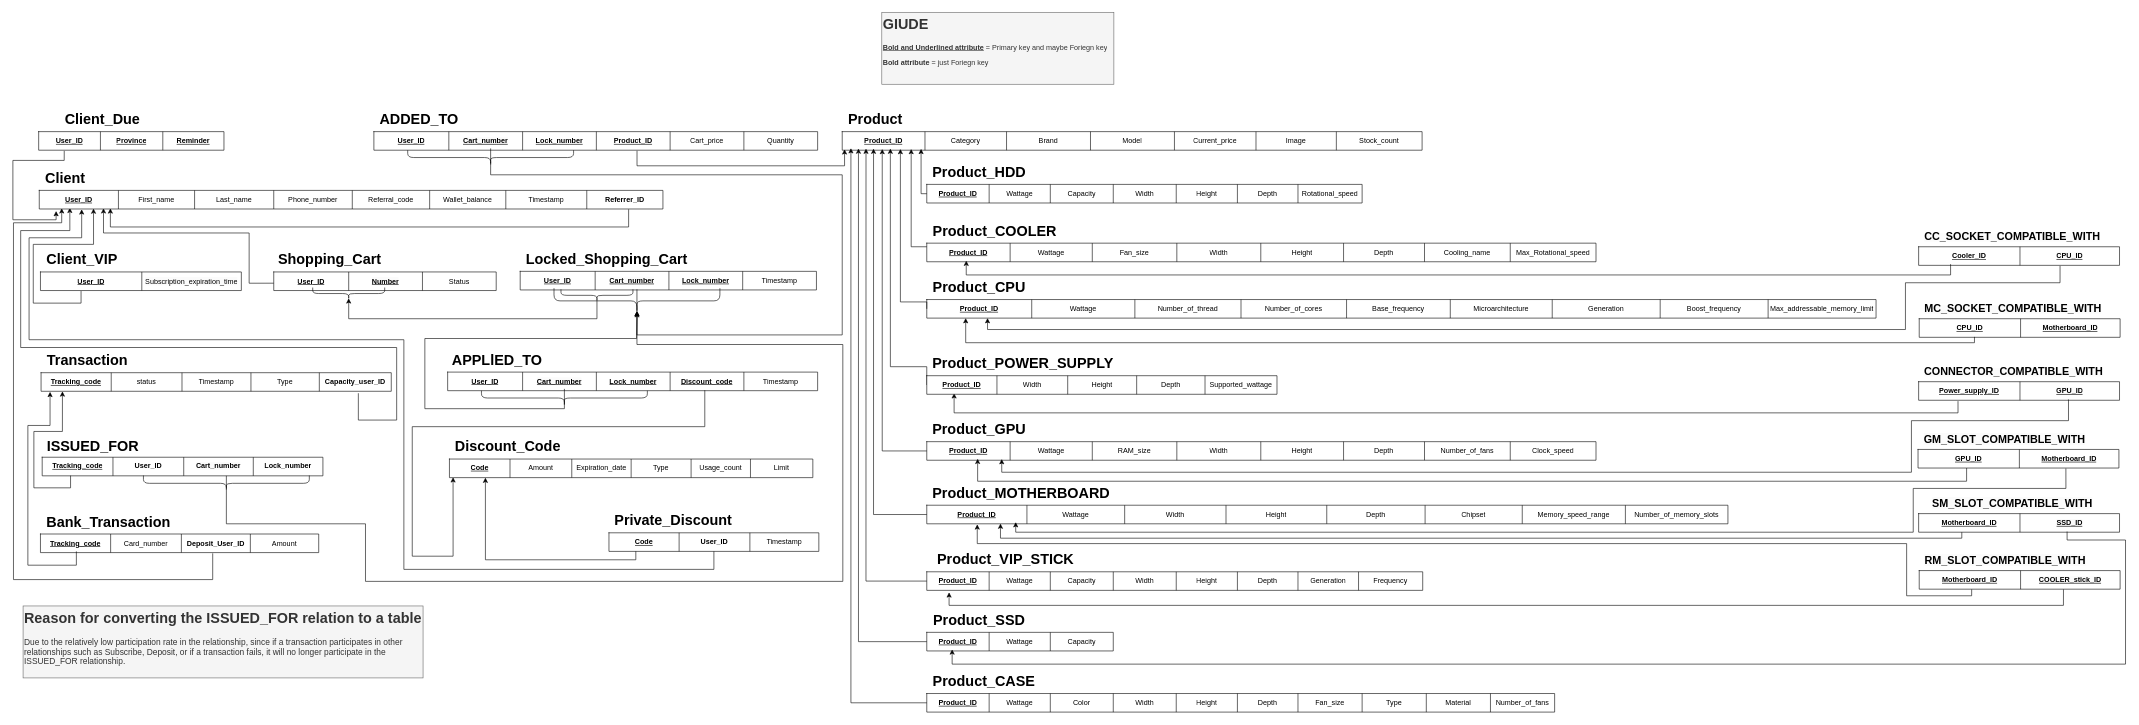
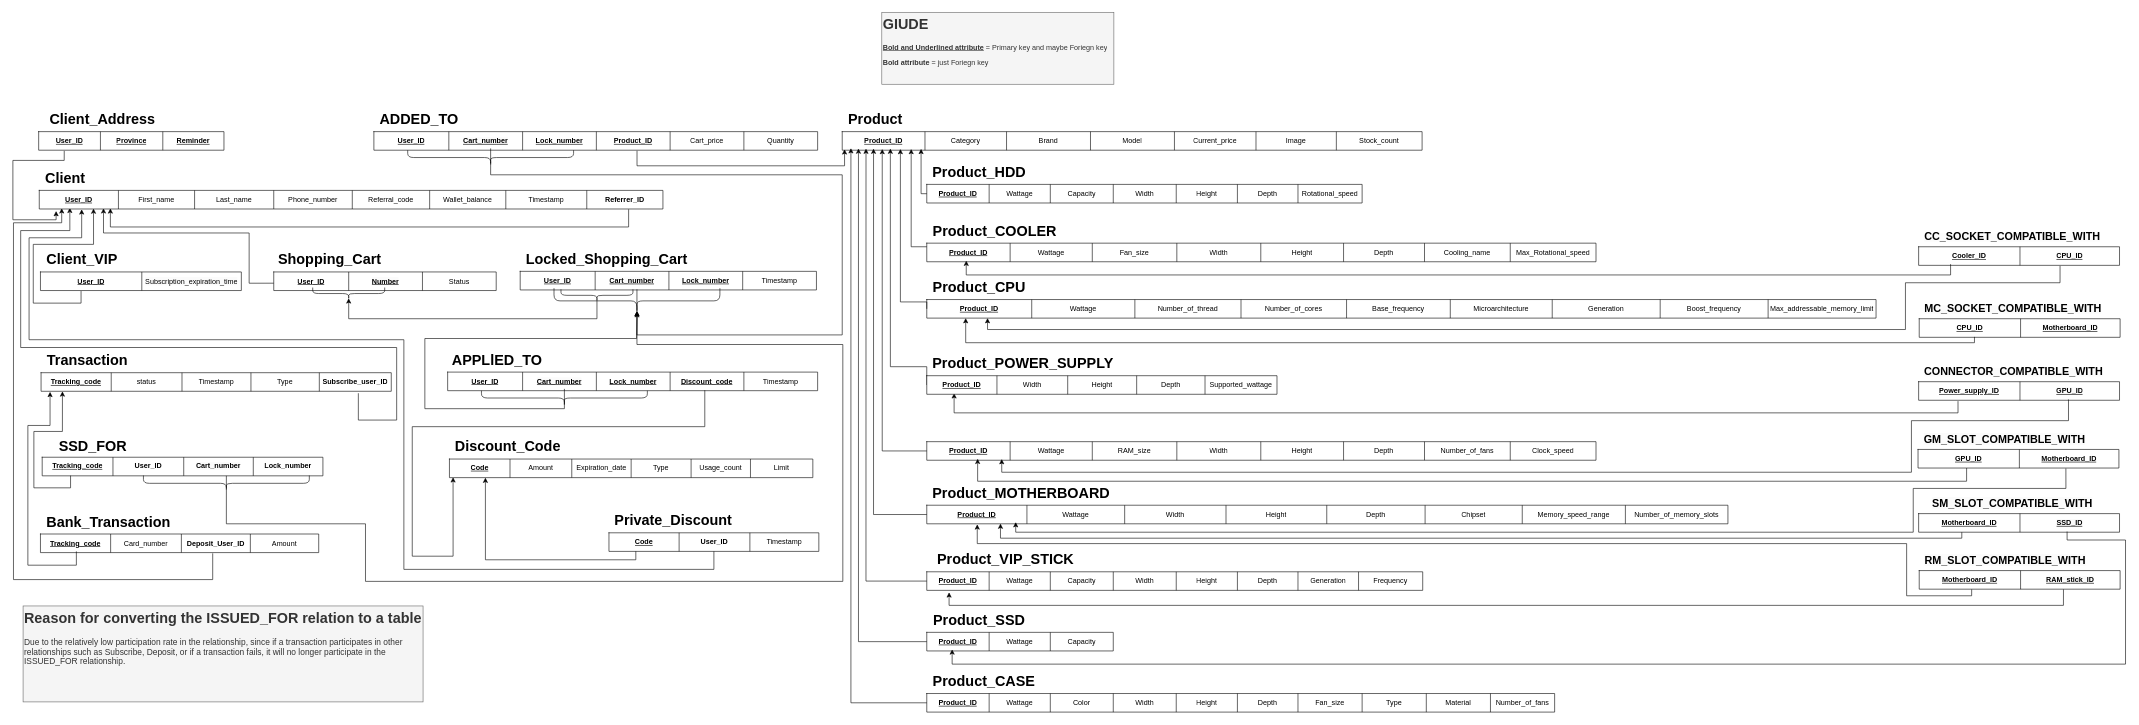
(102, 120) -> (102, 120)
(355, 383) -> (355, 383)
(979, 430) -> none
(92, 447) -> (92, 447)
(2071, 581) -> (2071, 581)
(223, 642) -> (223, 654)
